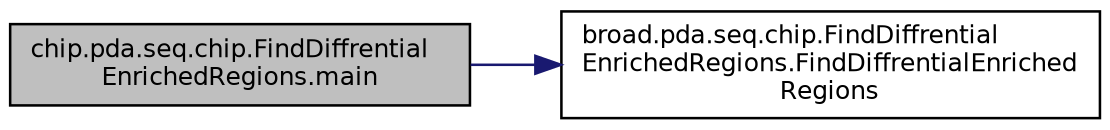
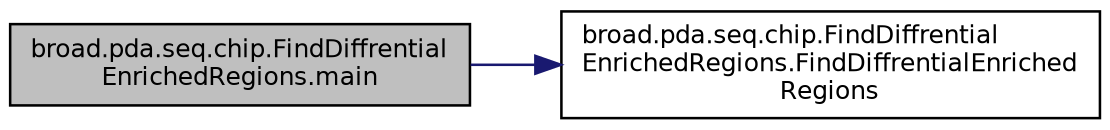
(240, 65) -> (240, 65)
